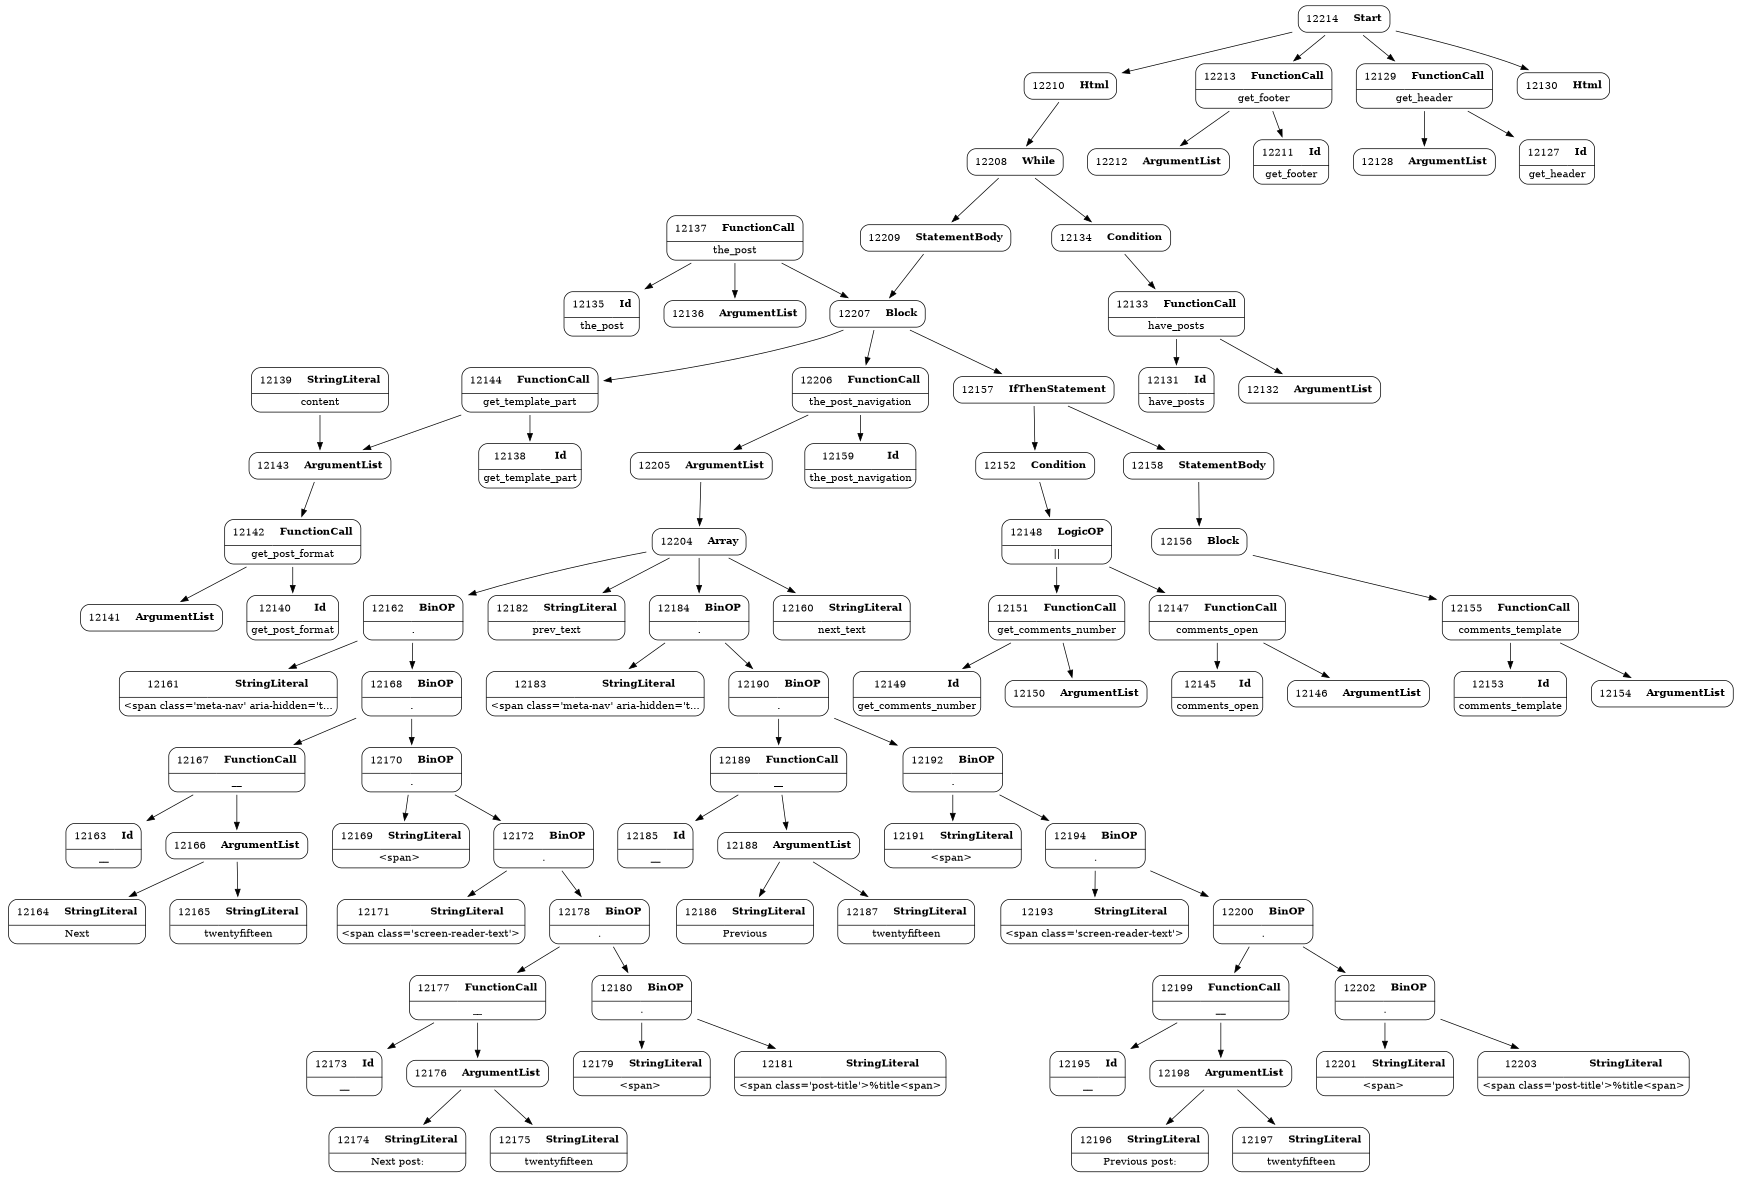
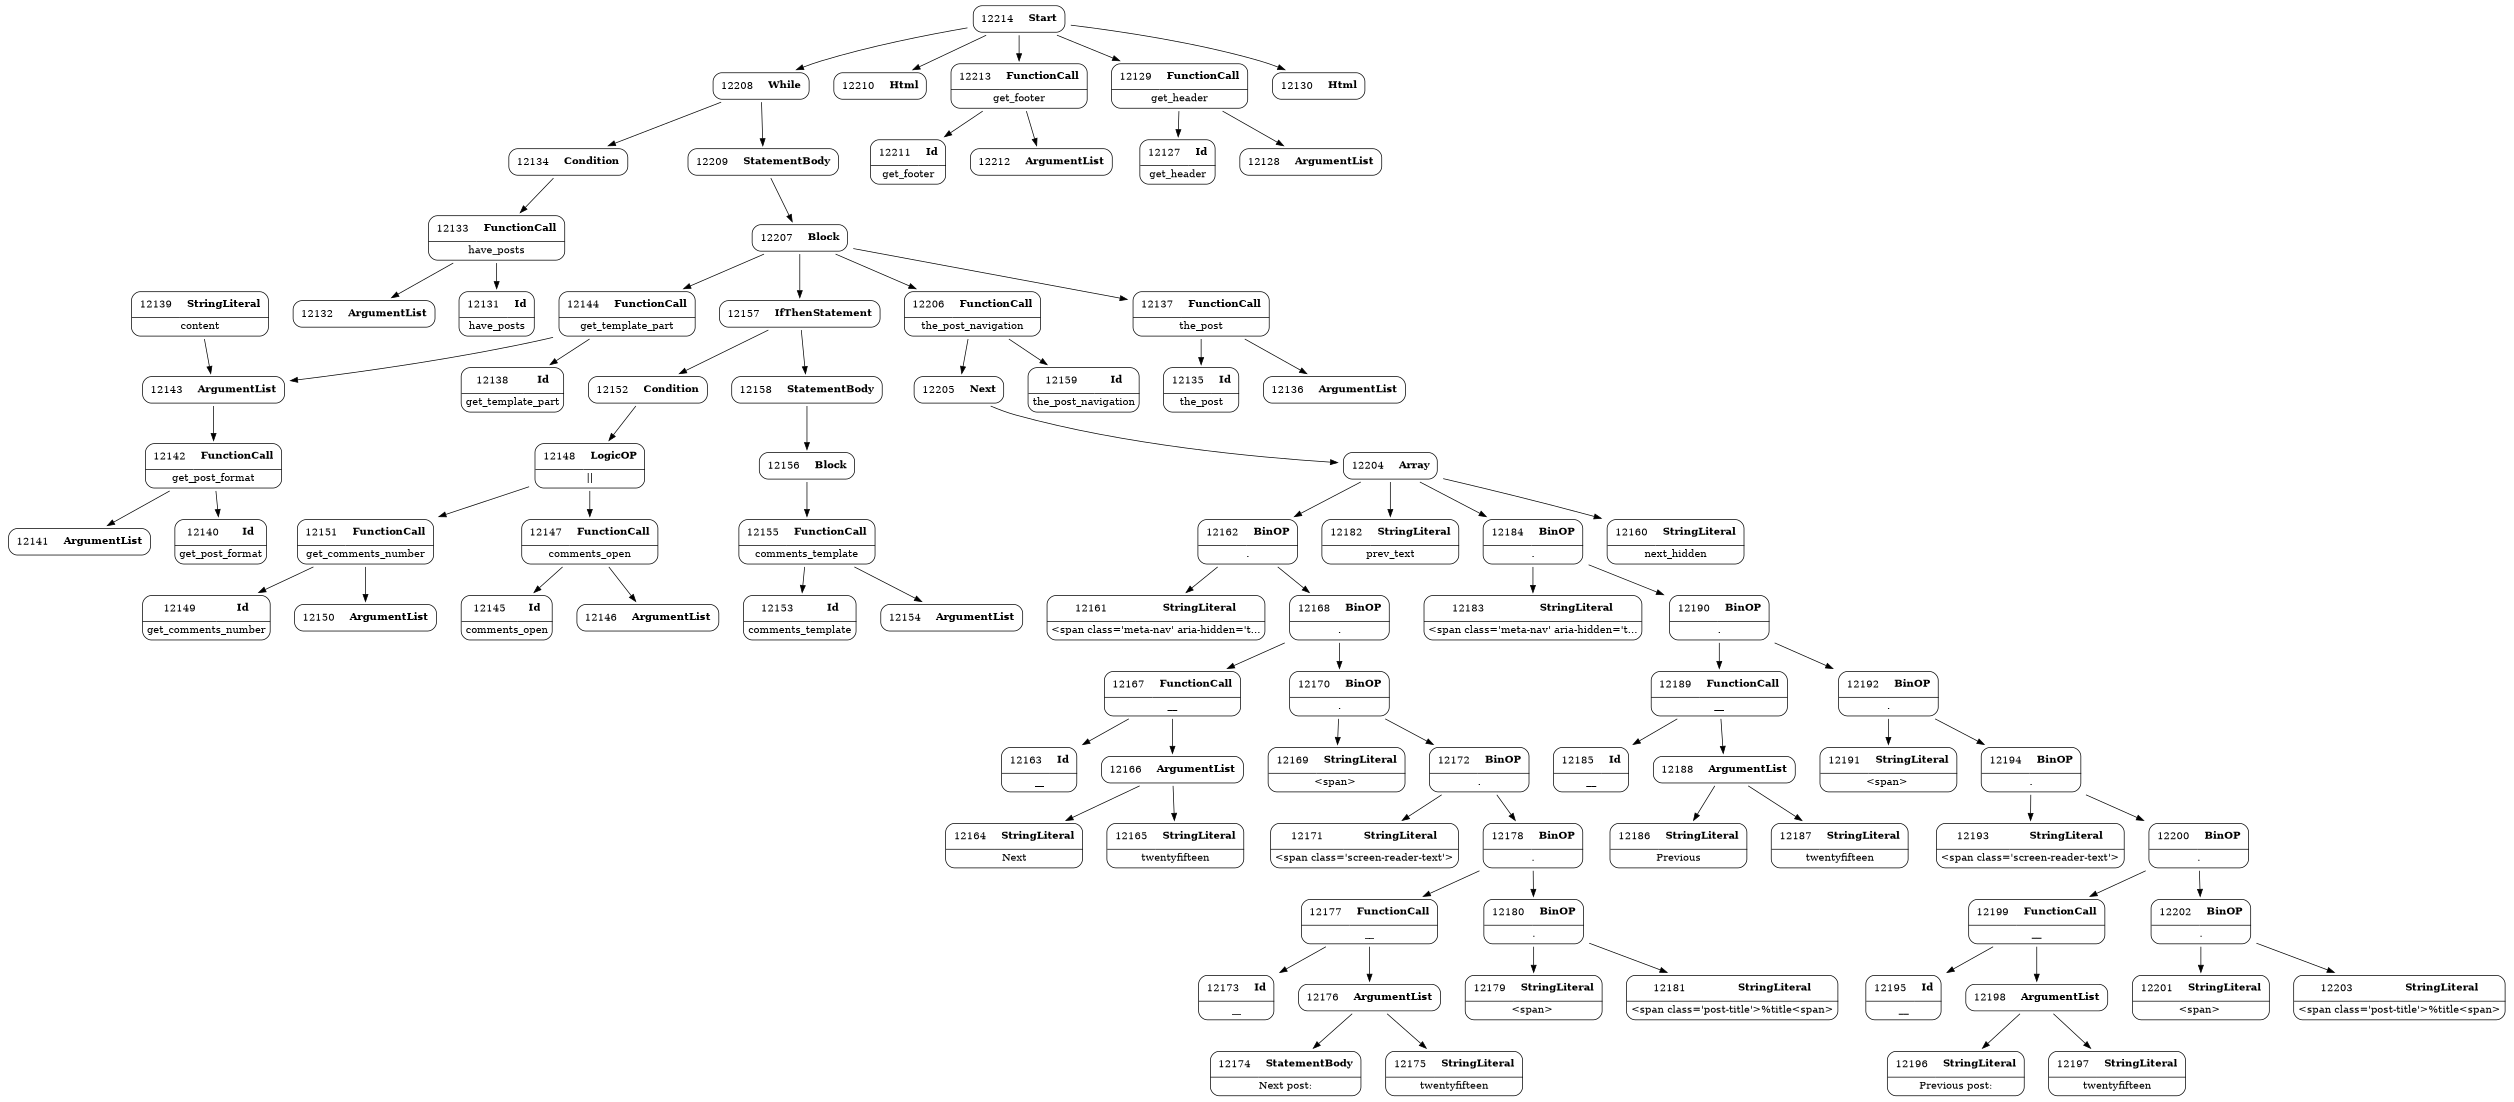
(1045, 121) -> (884, 44)
(812, 279) -> (987, 273)
(725, 465) -> (983, 389)
(842, 630) -> (1676, 554)
(421, 1140) -> (1309, 1064)
